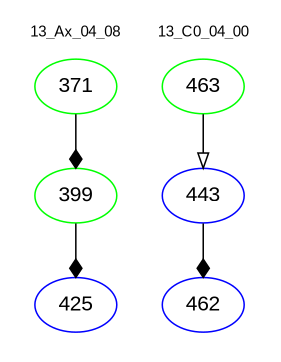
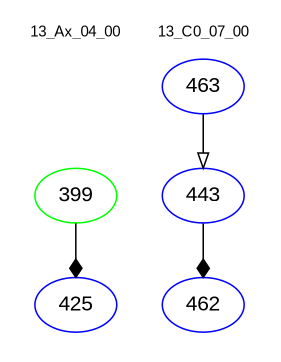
(76, 33) -> (76, 33)
(204, 33) -> (204, 33)
(76, 86) -> none
(203, 86) -> (203, 86)
